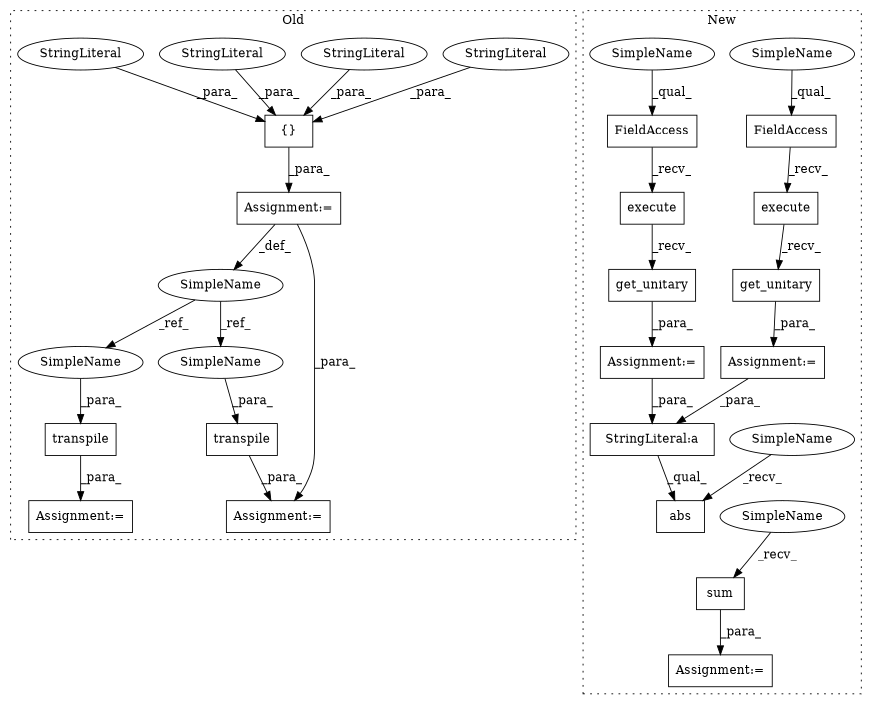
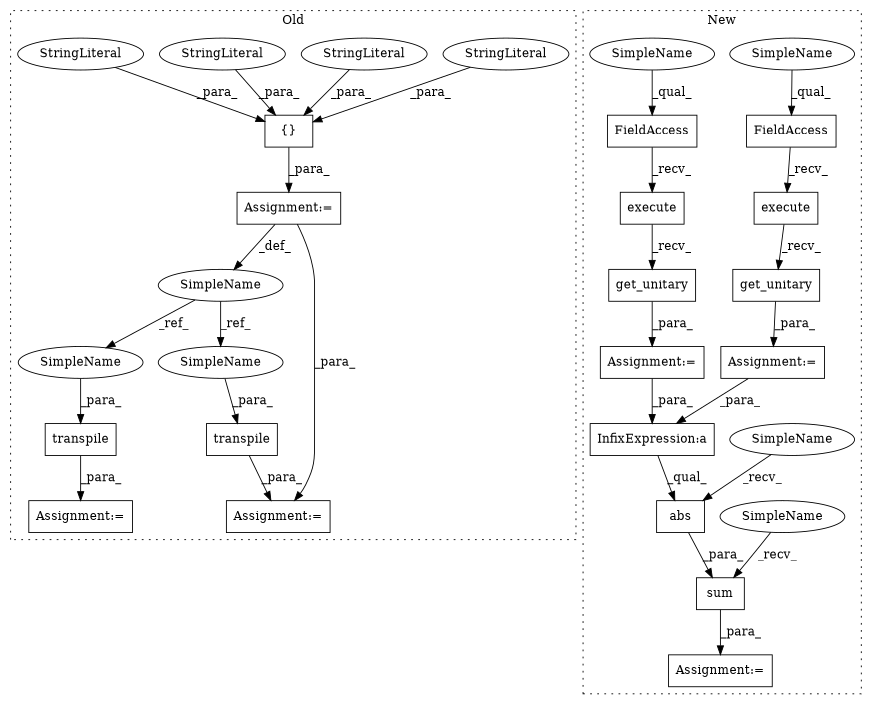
(652, 440) -> (652, 440)
none -> (698, 551)
